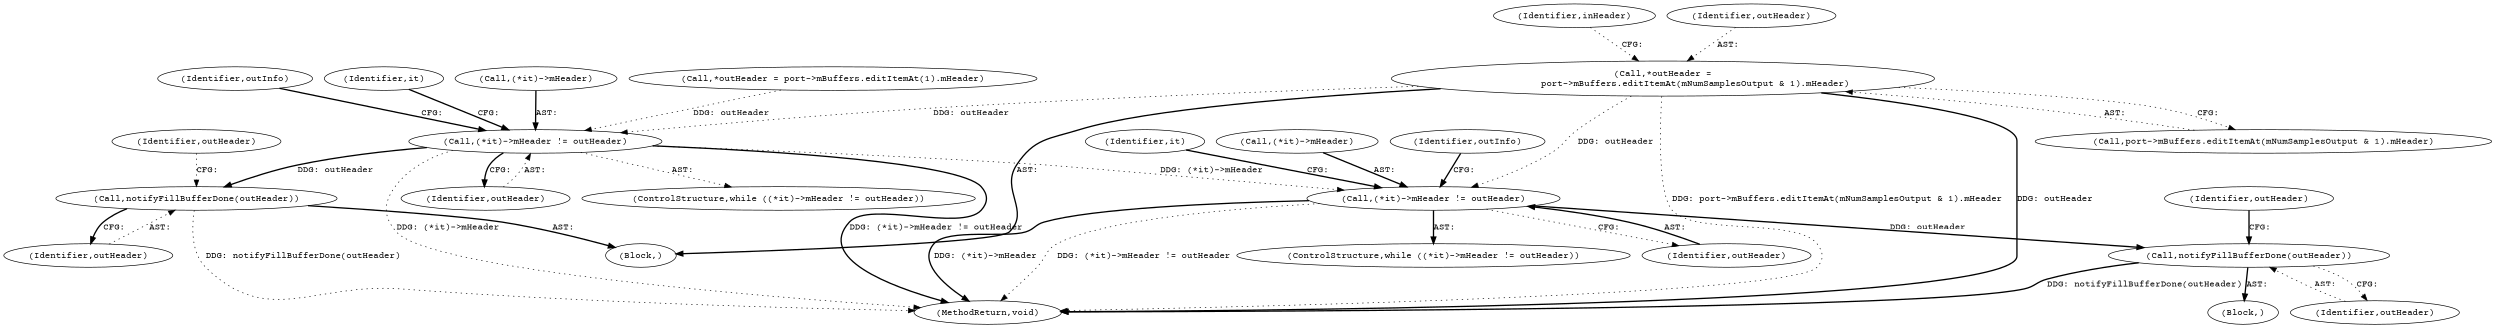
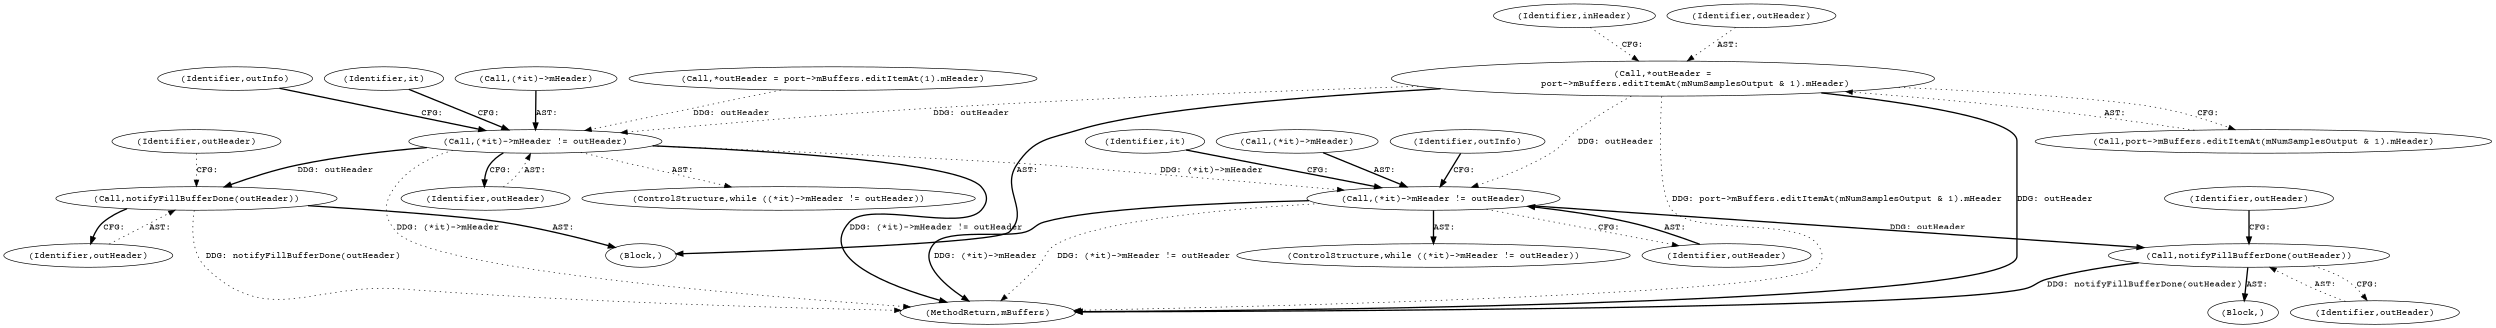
(988, 313) -> (988, 313)
